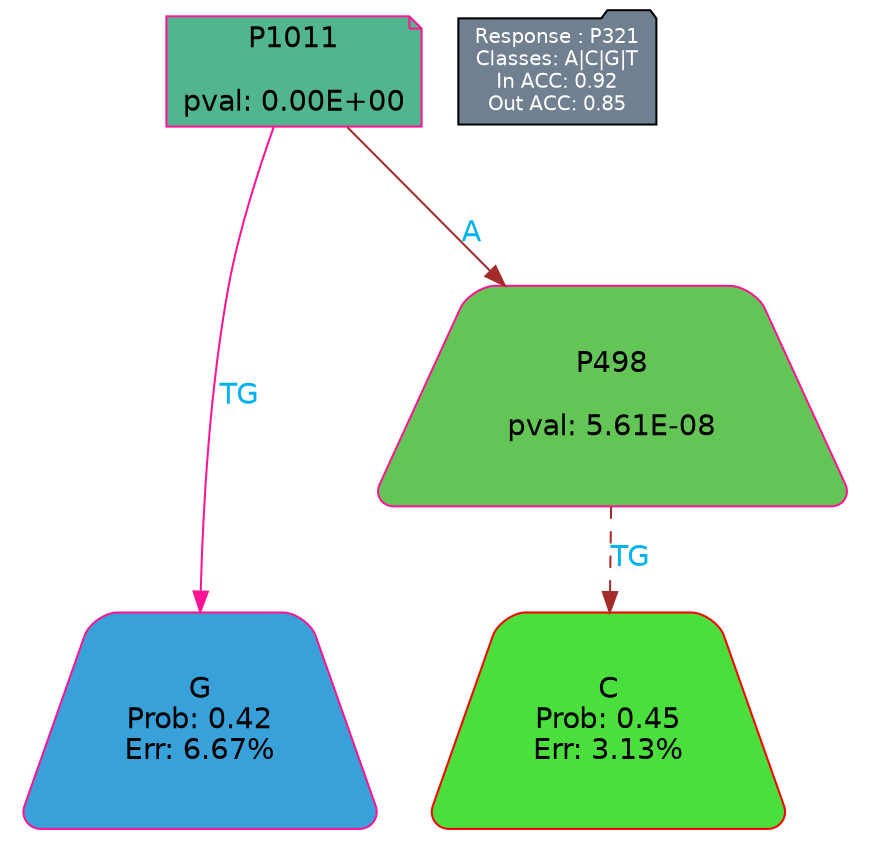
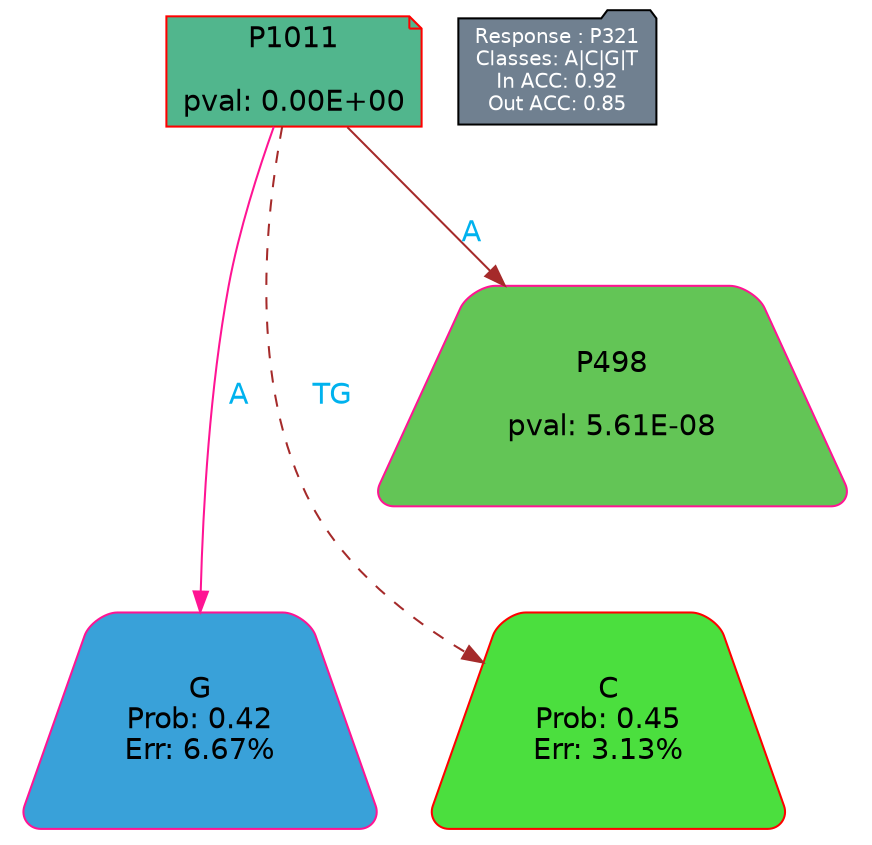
(294, 71) -> (294, 71)
(239, 396) -> (239, 396)
(611, 549) -> (282, 425)
